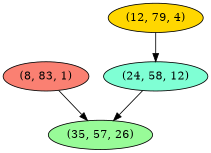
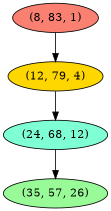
(156, 76) -> (56, 135)
(70, 102) -> (56, 43)
